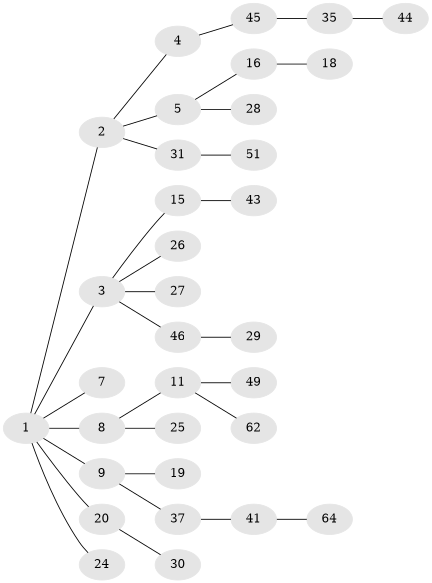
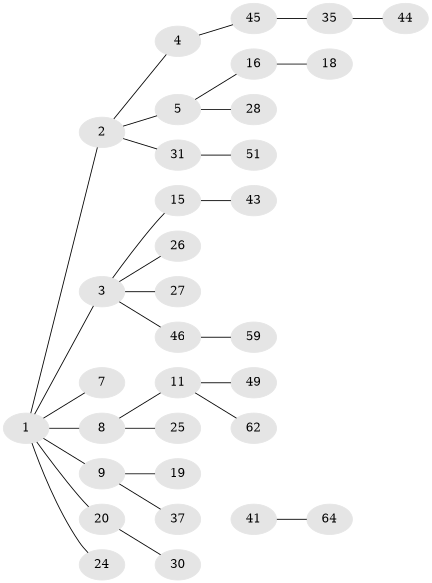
(254, 337) -> (254, 337)
(216, 519) -> none
